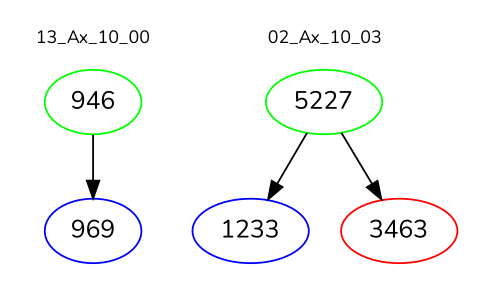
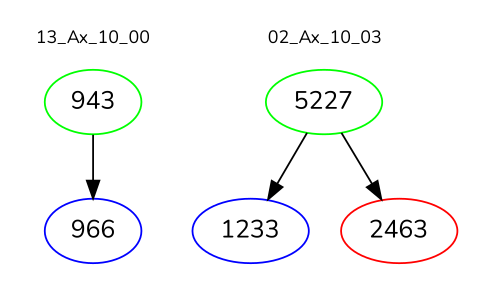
(93, 102) -> (93, 102)
(93, 231) -> (93, 231)
(399, 231) -> (399, 231)
